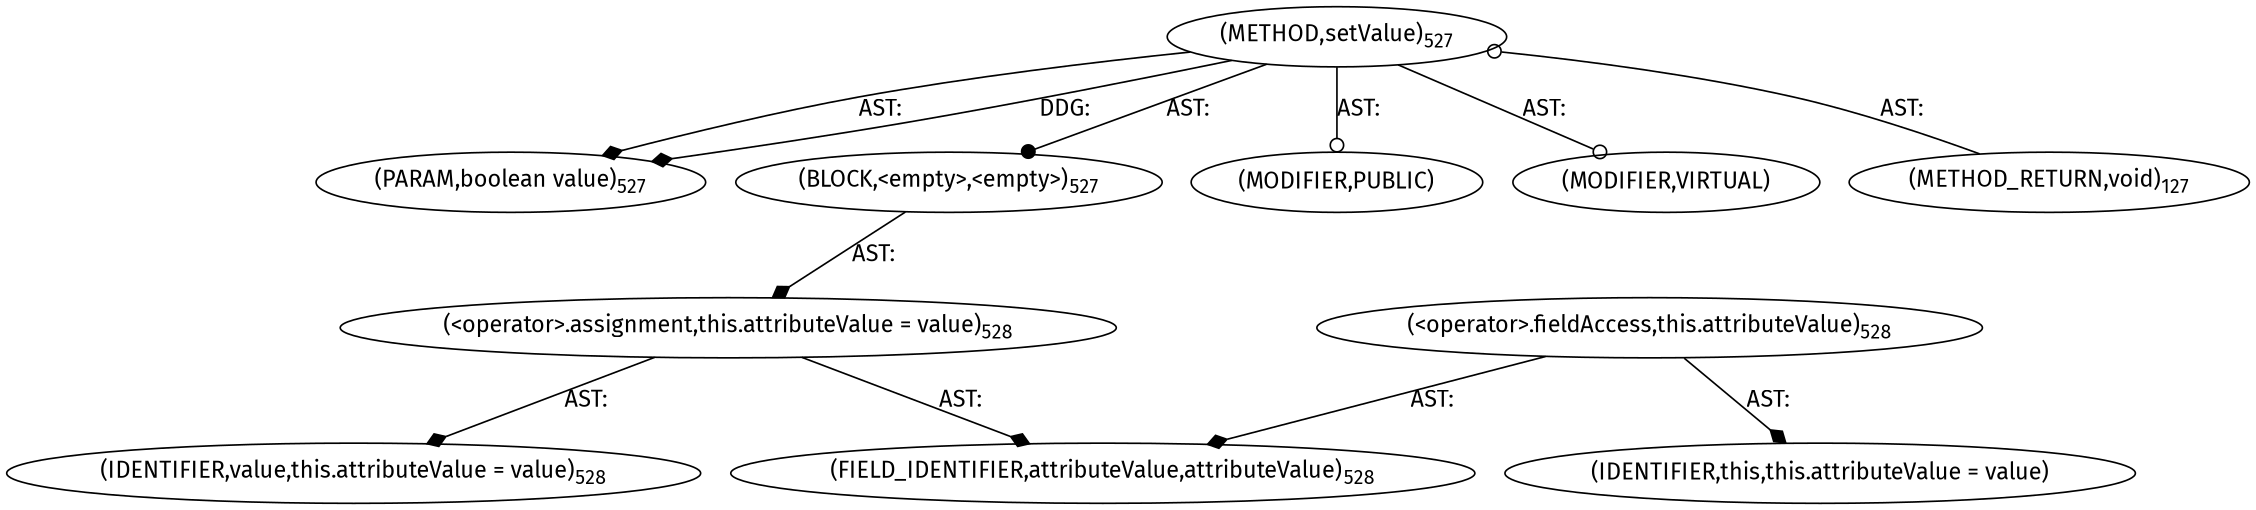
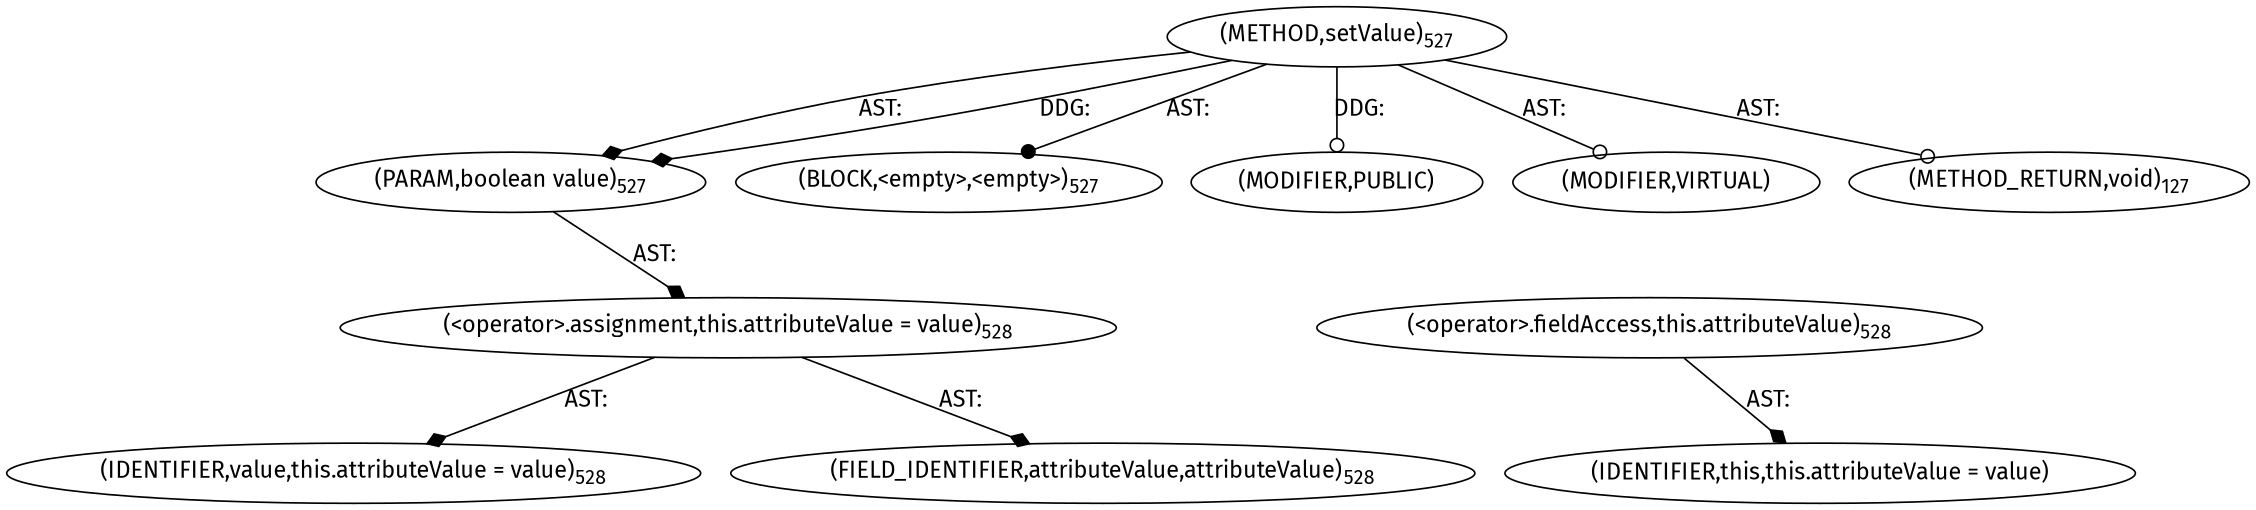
(1744, 87) -> (1683, 107)
(1362, 110) -> (1362, 110)
(848, 249) -> (610, 249)
(1386, 398) -> none
